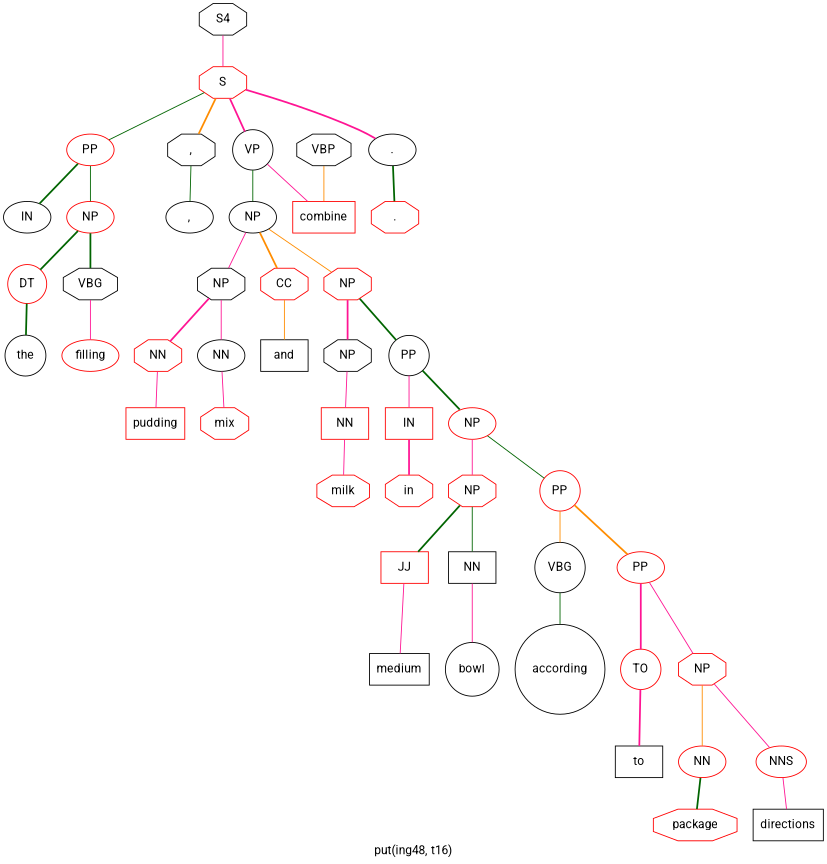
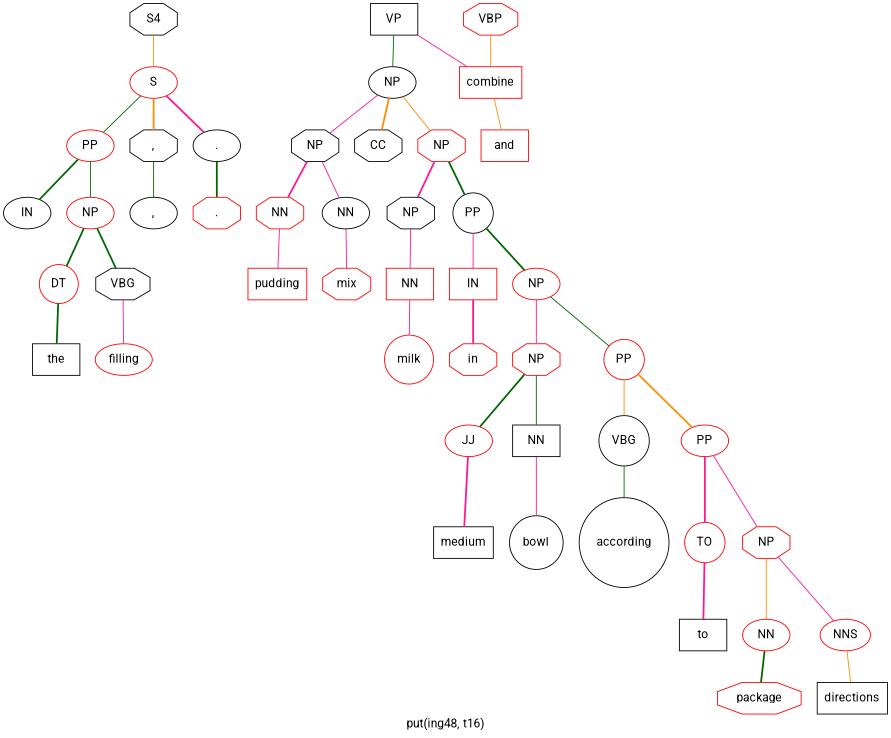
(223, 51) -> (154, 51)
(223, 83) -> (154, 83)
(237, 115) -> none
(253, 150) -> (394, 19)
(324, 150) -> (491, 19)
(284, 284) -> (378, 146)
(284, 320) -> (498, 114)
(25, 356) -> (56, 360)
(284, 356) -> (505, 146)
(343, 491) -> (409, 360)
(405, 568) -> (469, 441)
(402, 619) -> (466, 492)
(785, 793) -> (849, 667)
